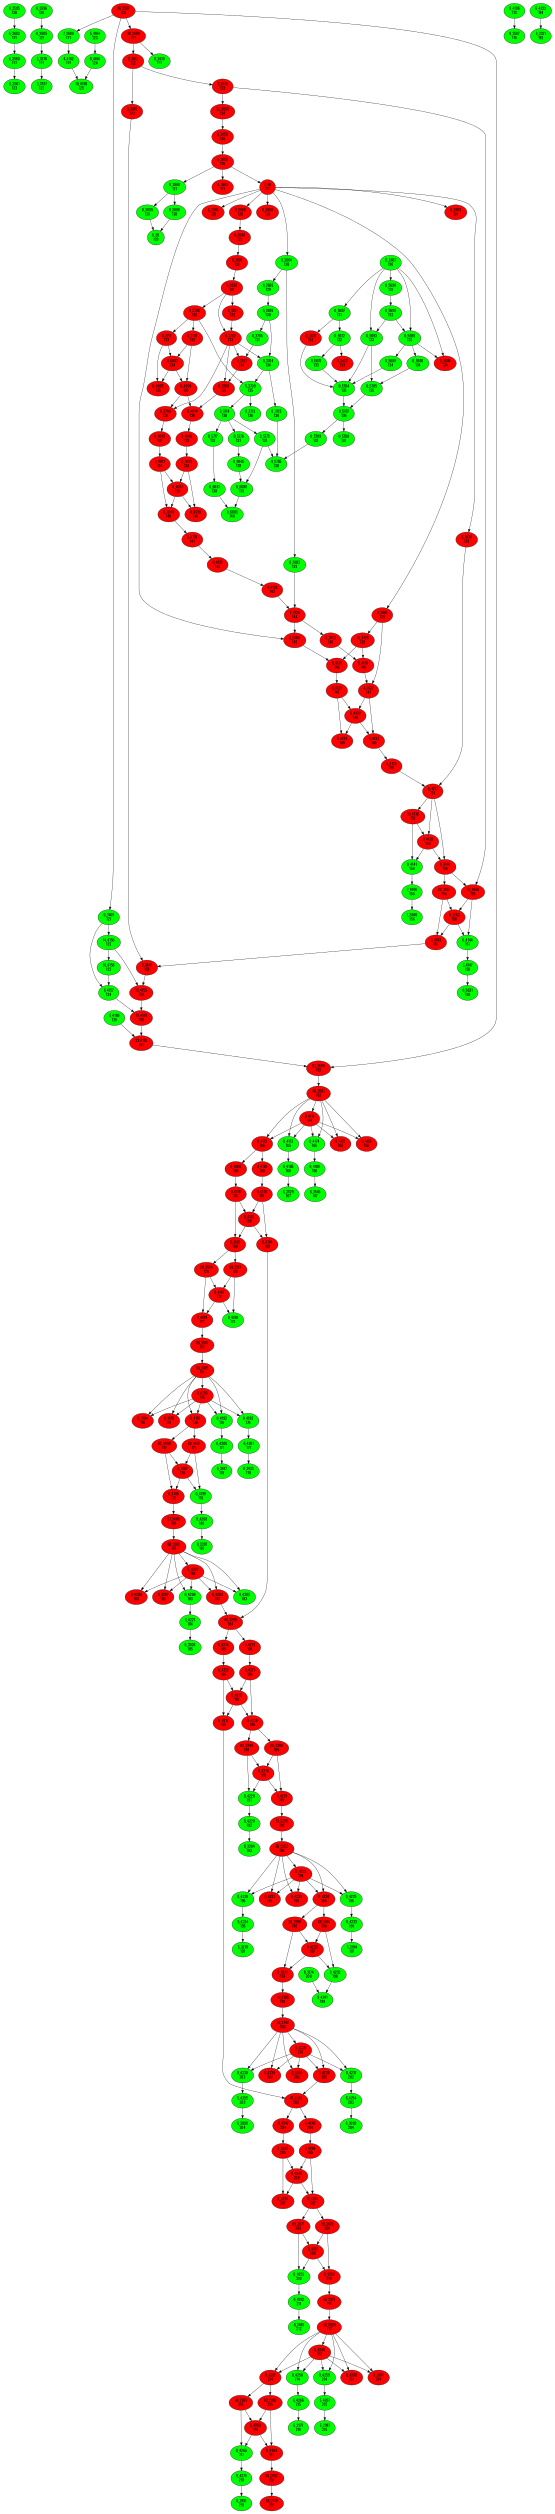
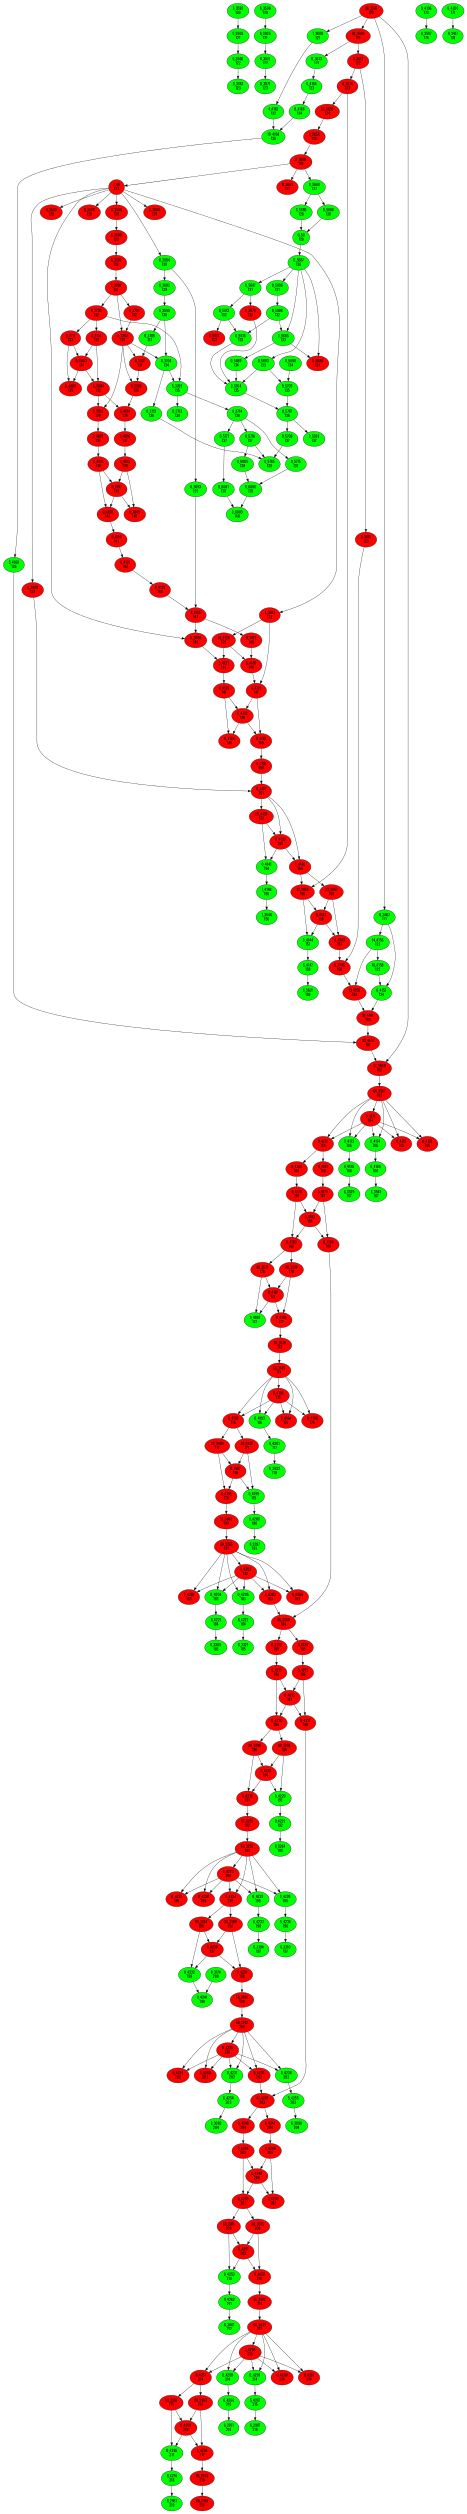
none -> (314, 72)
none -> (18, 245)
none -> (300, 248)
(382, 324) -> (260, 325)
(413, 349) -> none
(270, 450) -> (259, 450)
(222, 1421) -> none
none -> (243, 1608)
